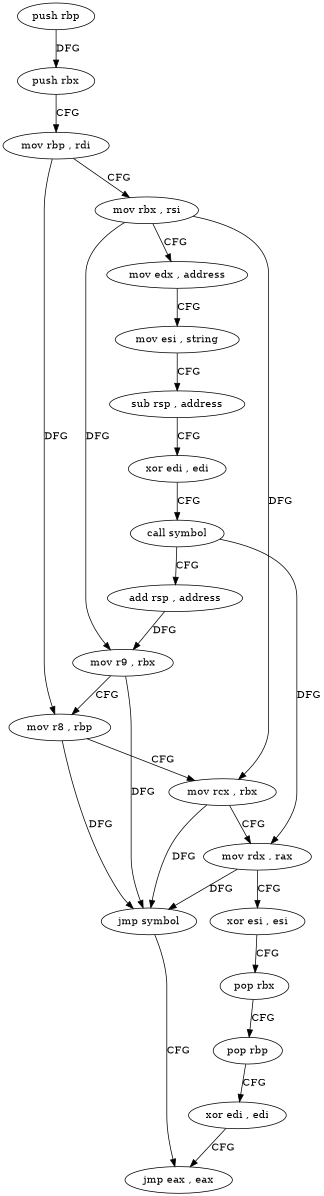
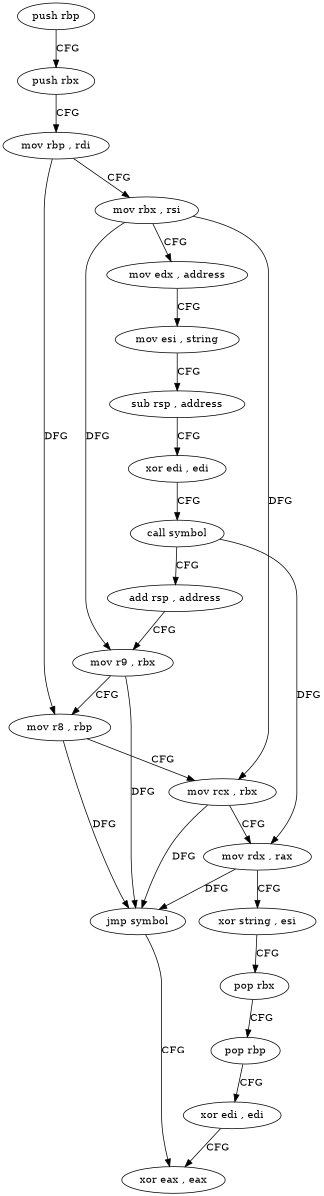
(68, 49) -> (68, 49)
(165, 630) -> (165, 630)
(257, 921) -> (257, 921)
(179, 1180) -> (173, 1180)
